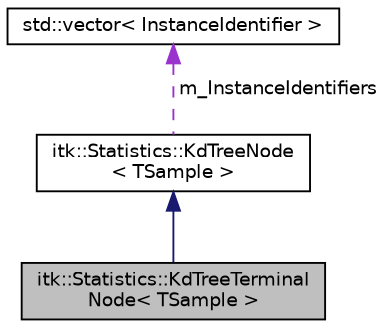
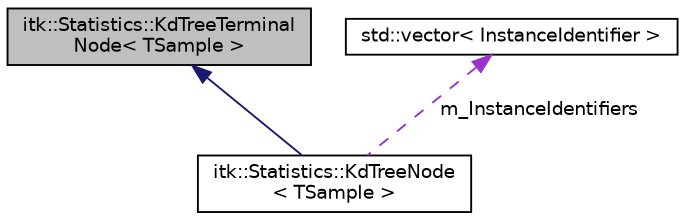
(173, 237) -> (254, 116)
